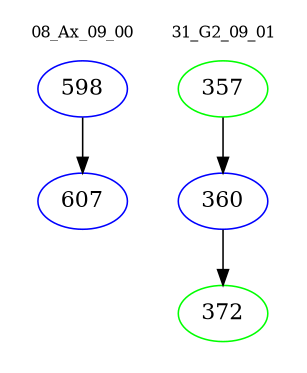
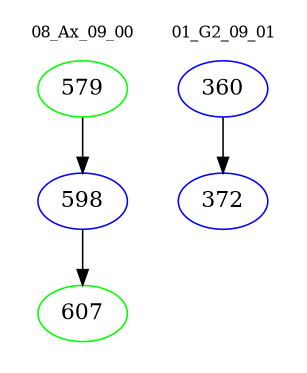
(224, 34) -> (224, 34)
none -> (83, 89)
(223, 89) -> none
(83, 201) -> (83, 314)
(223, 314) -> (223, 201)
